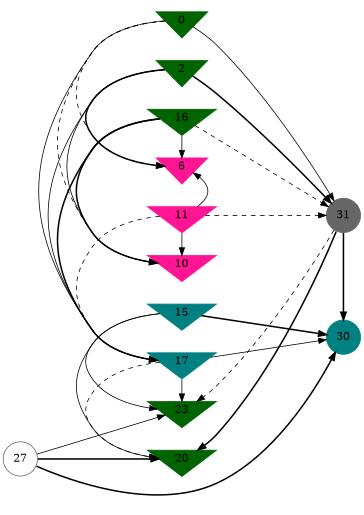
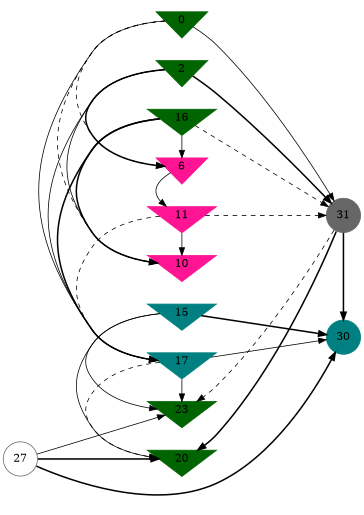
(208, 193) -> (158, 185)
